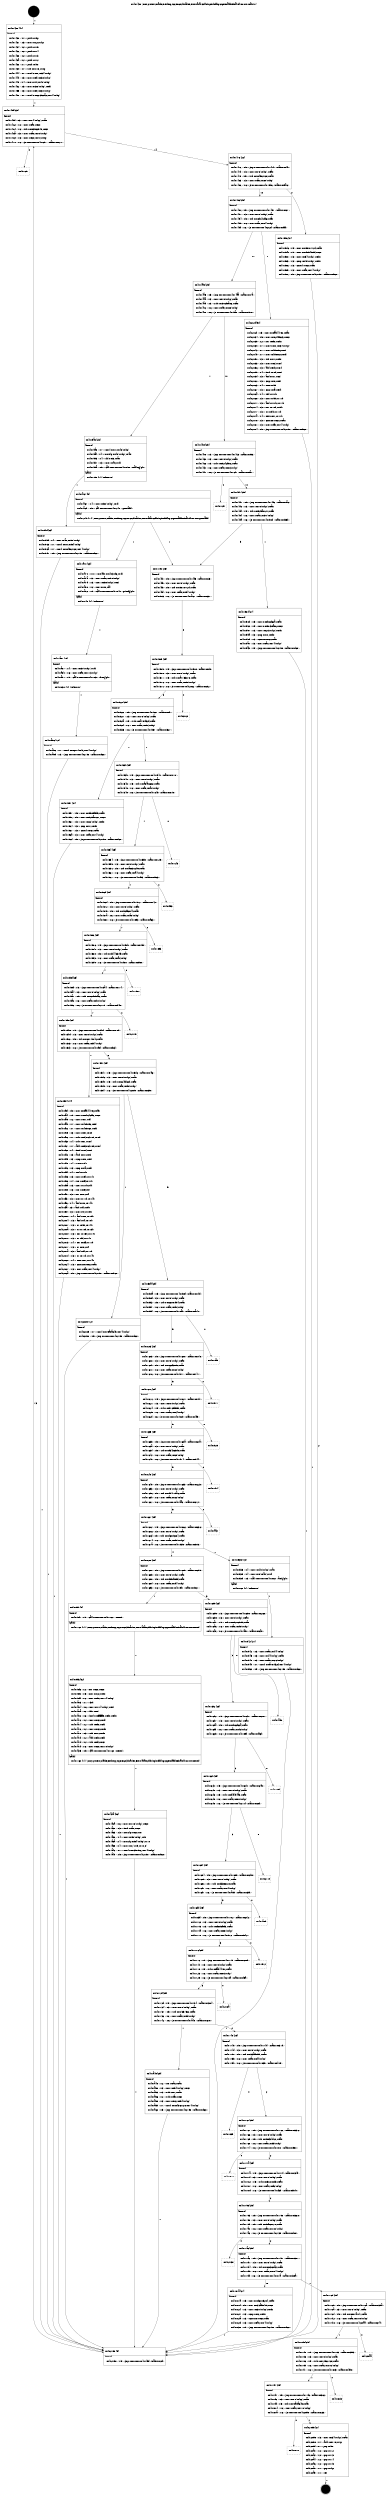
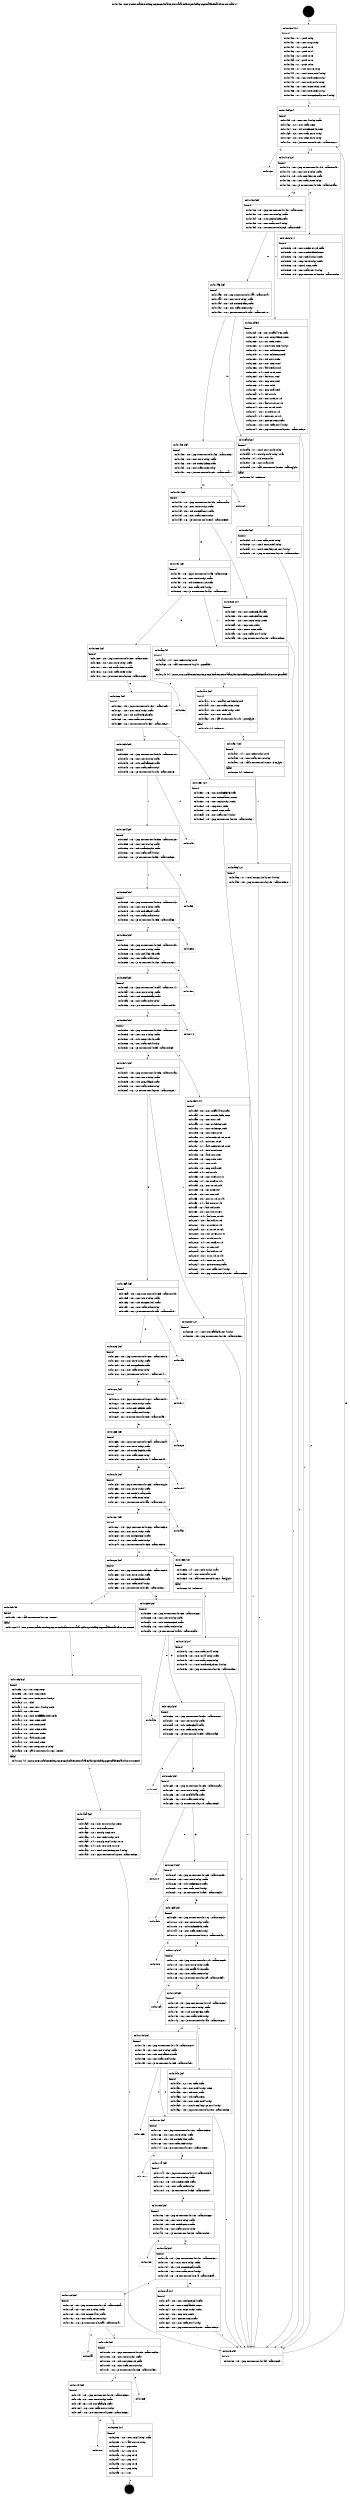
(161, 543) -> (210, 620)
